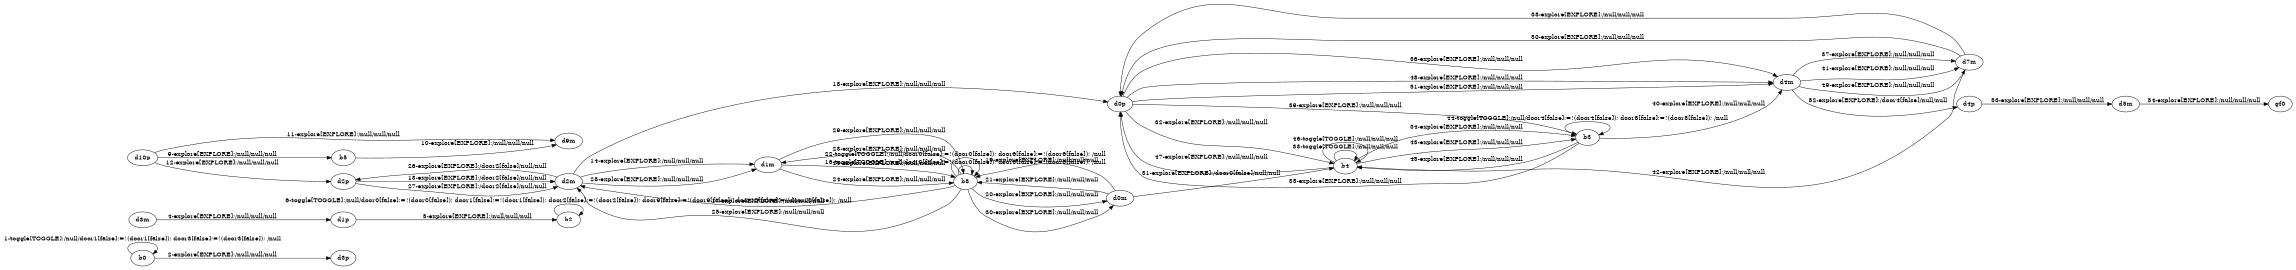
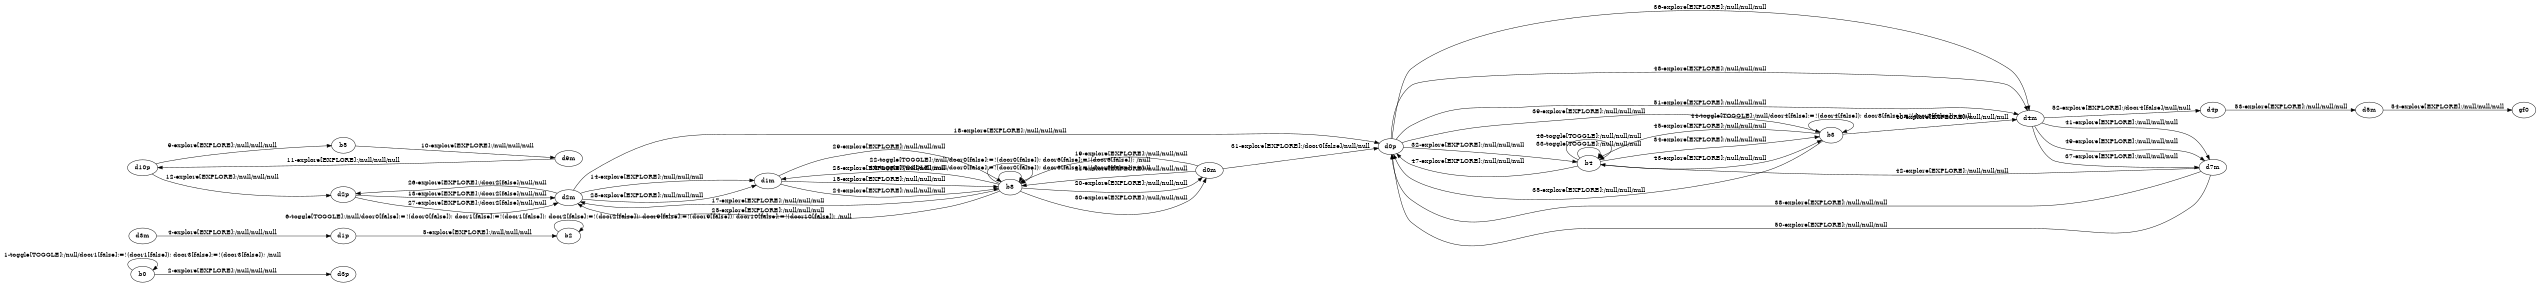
(352, 140) -> (359, 165)
(1232, 184) -> (1298, 159)
